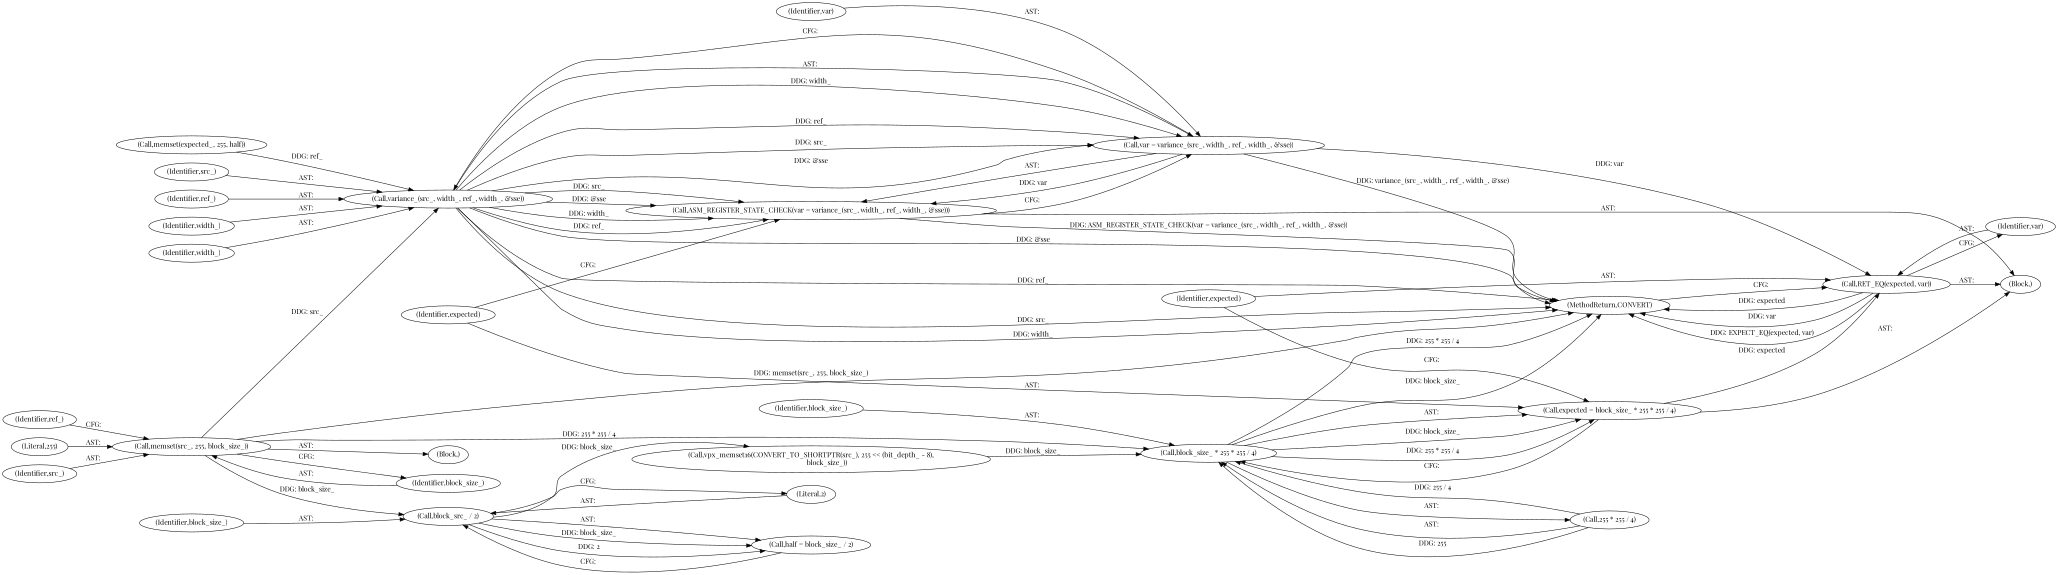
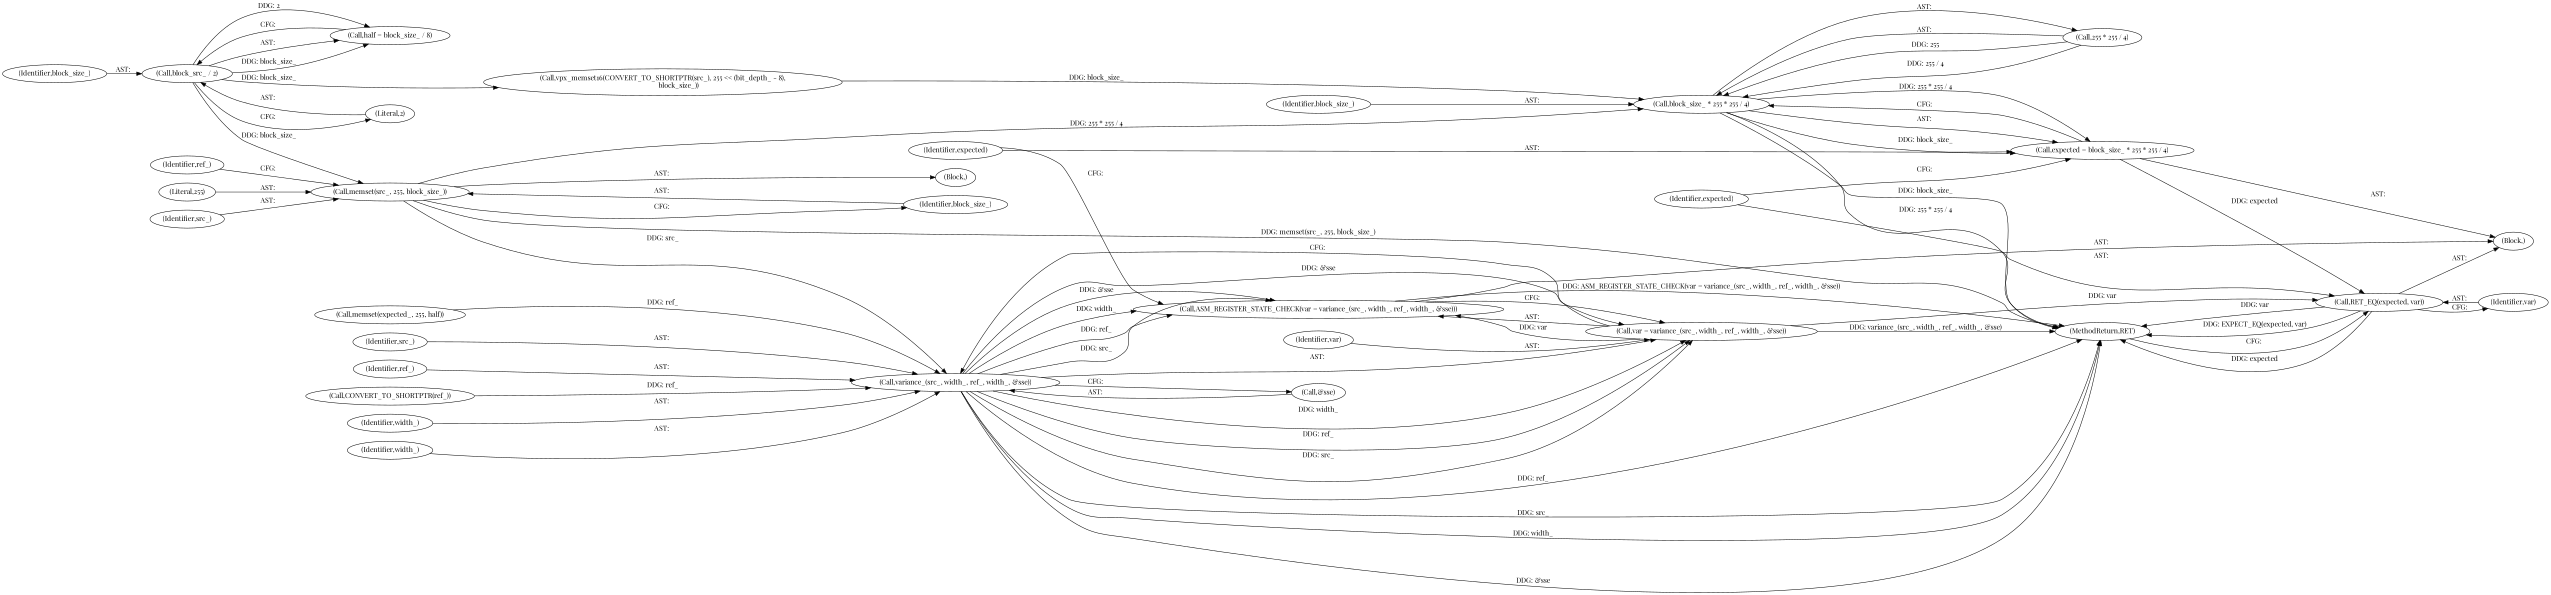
(1610, 305) -> (2102, 331)
none -> (1319, 393)
none -> (390, 396)
(298, 498) -> (264, 149)
(811, 545) -> (390, 36)
